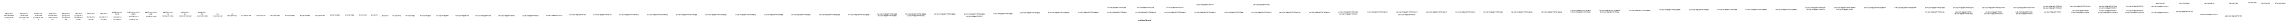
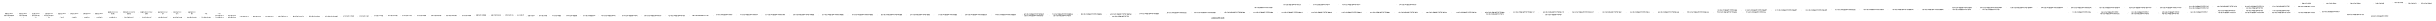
none -> (147, 17)
